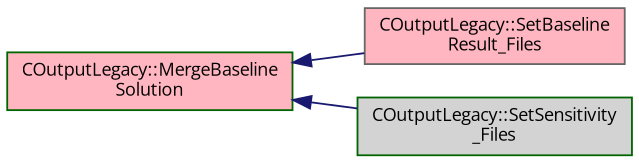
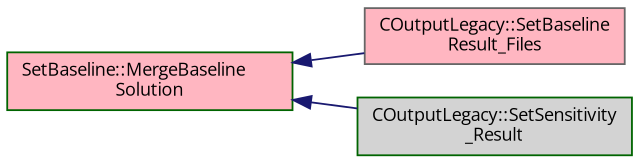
(150, 81) -> (150, 81)
(495, 126) -> (495, 126)
